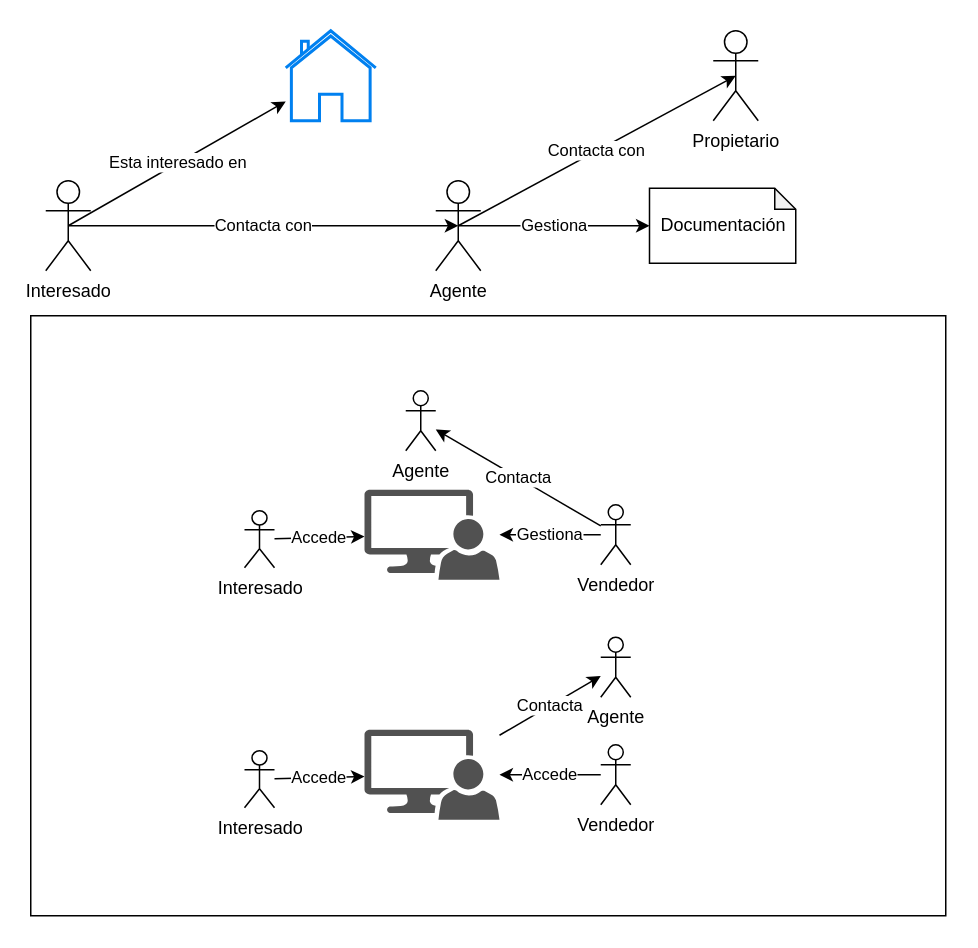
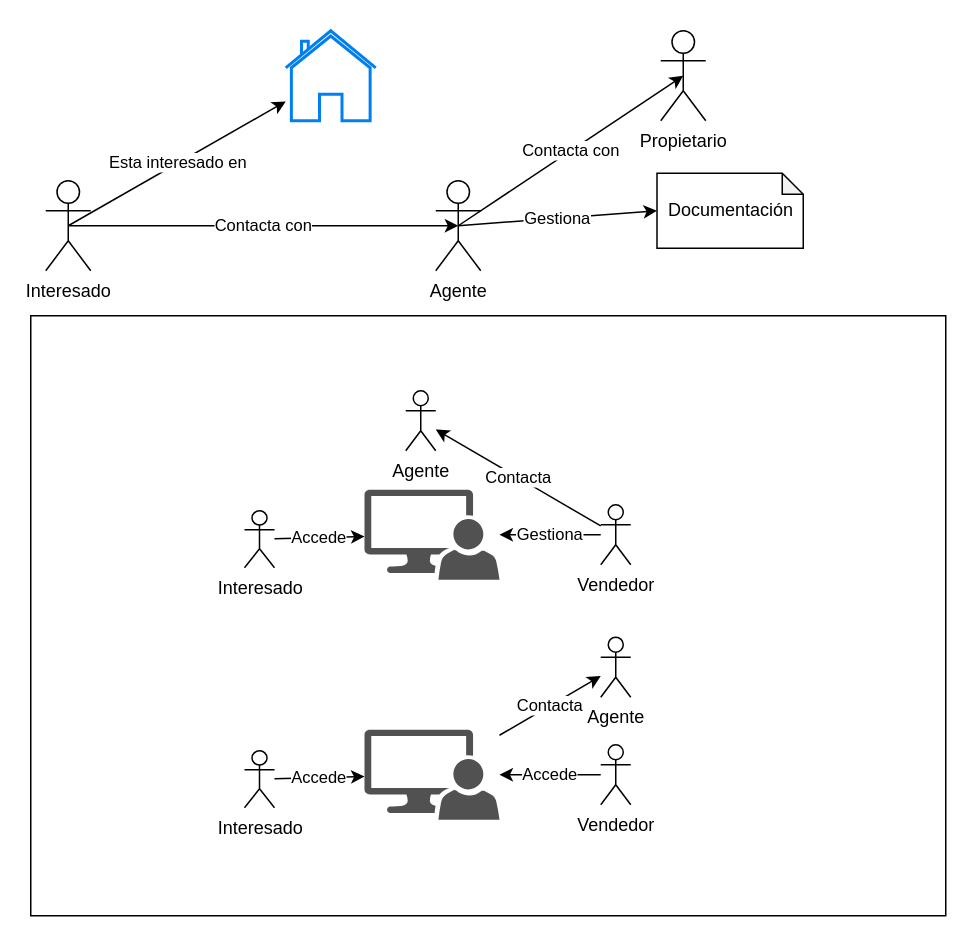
(736, 76) -> (683, 76)
(723, 226) -> (730, 211)
